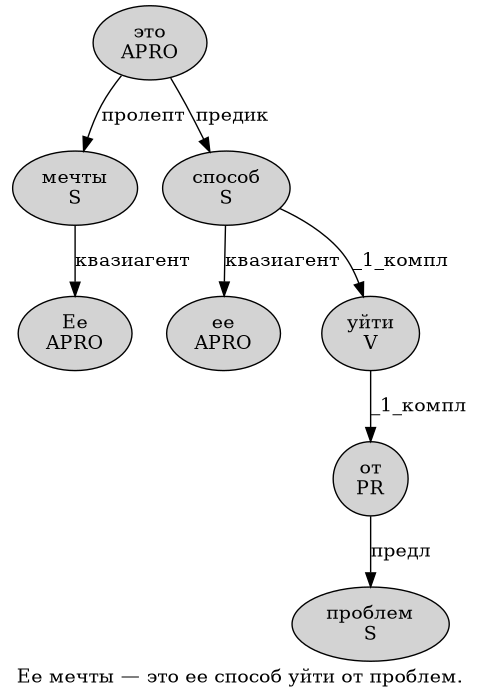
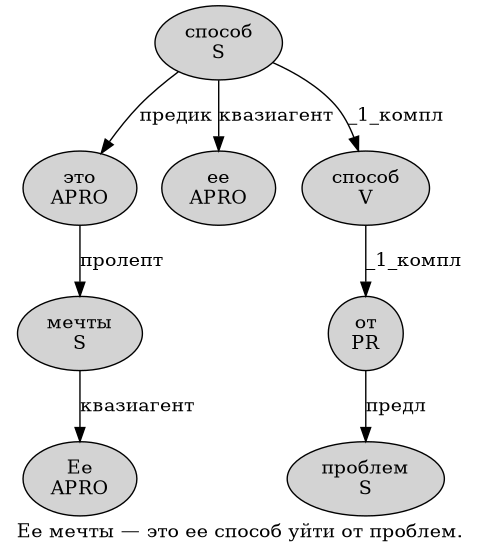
(188, 108) -> (141, 104)
(371, 333) -> (366, 188)
